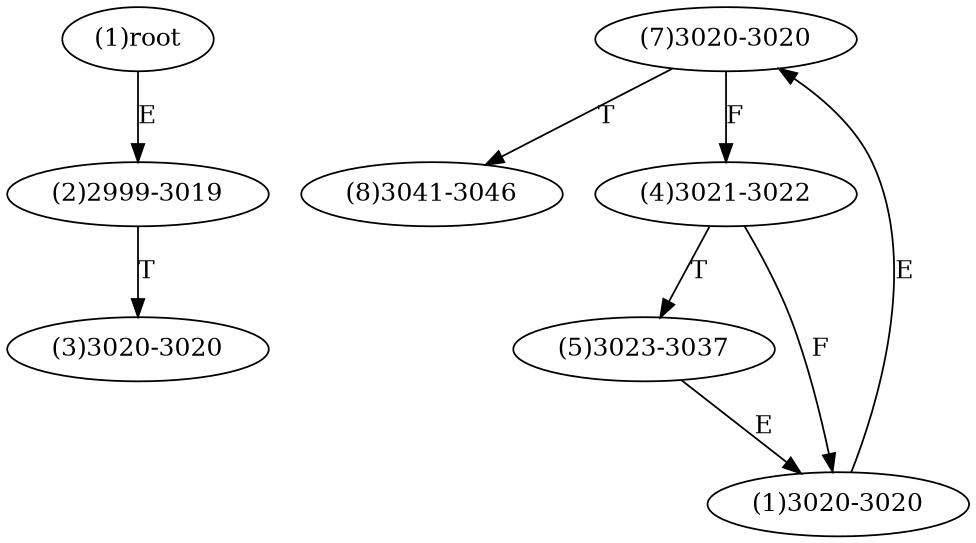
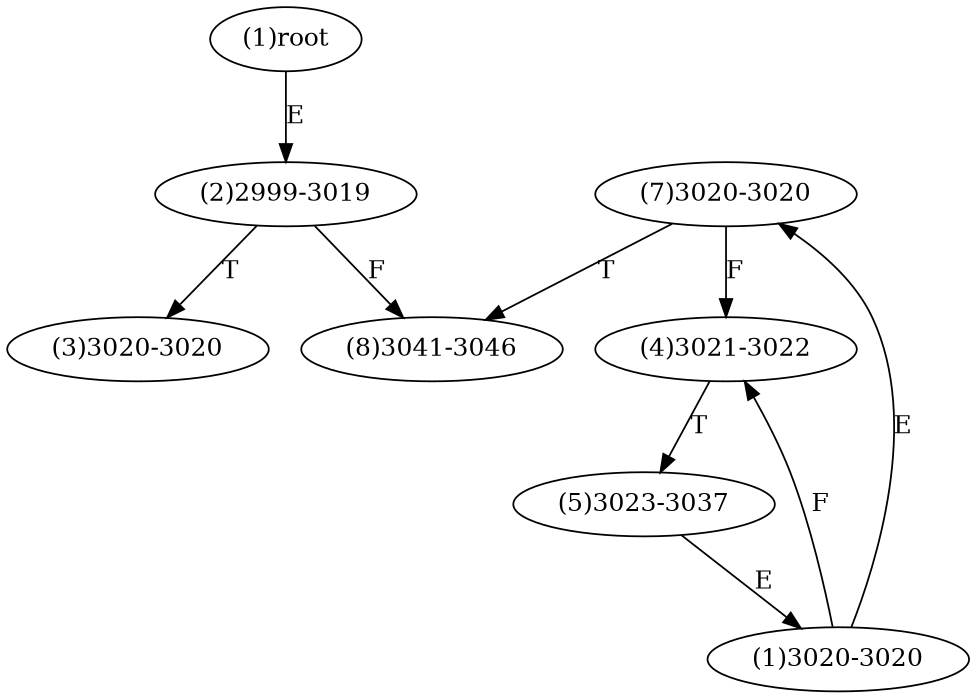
none -> (353, 265)
(797, 336) -> (803, 509)
